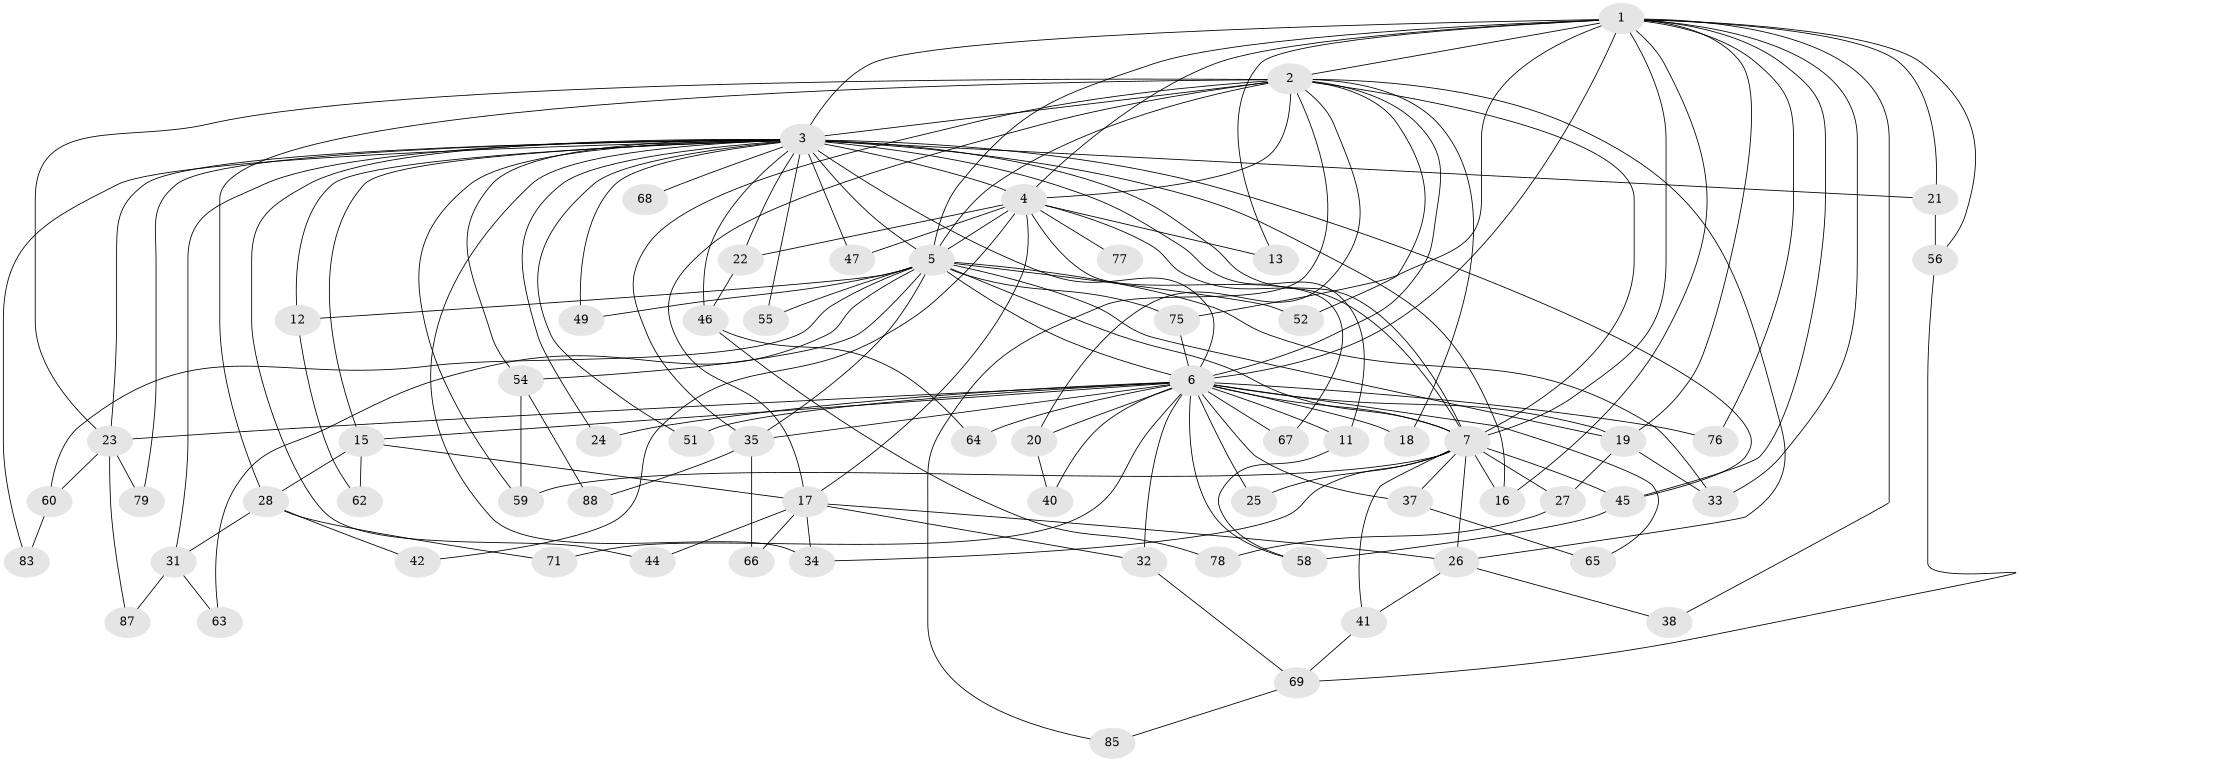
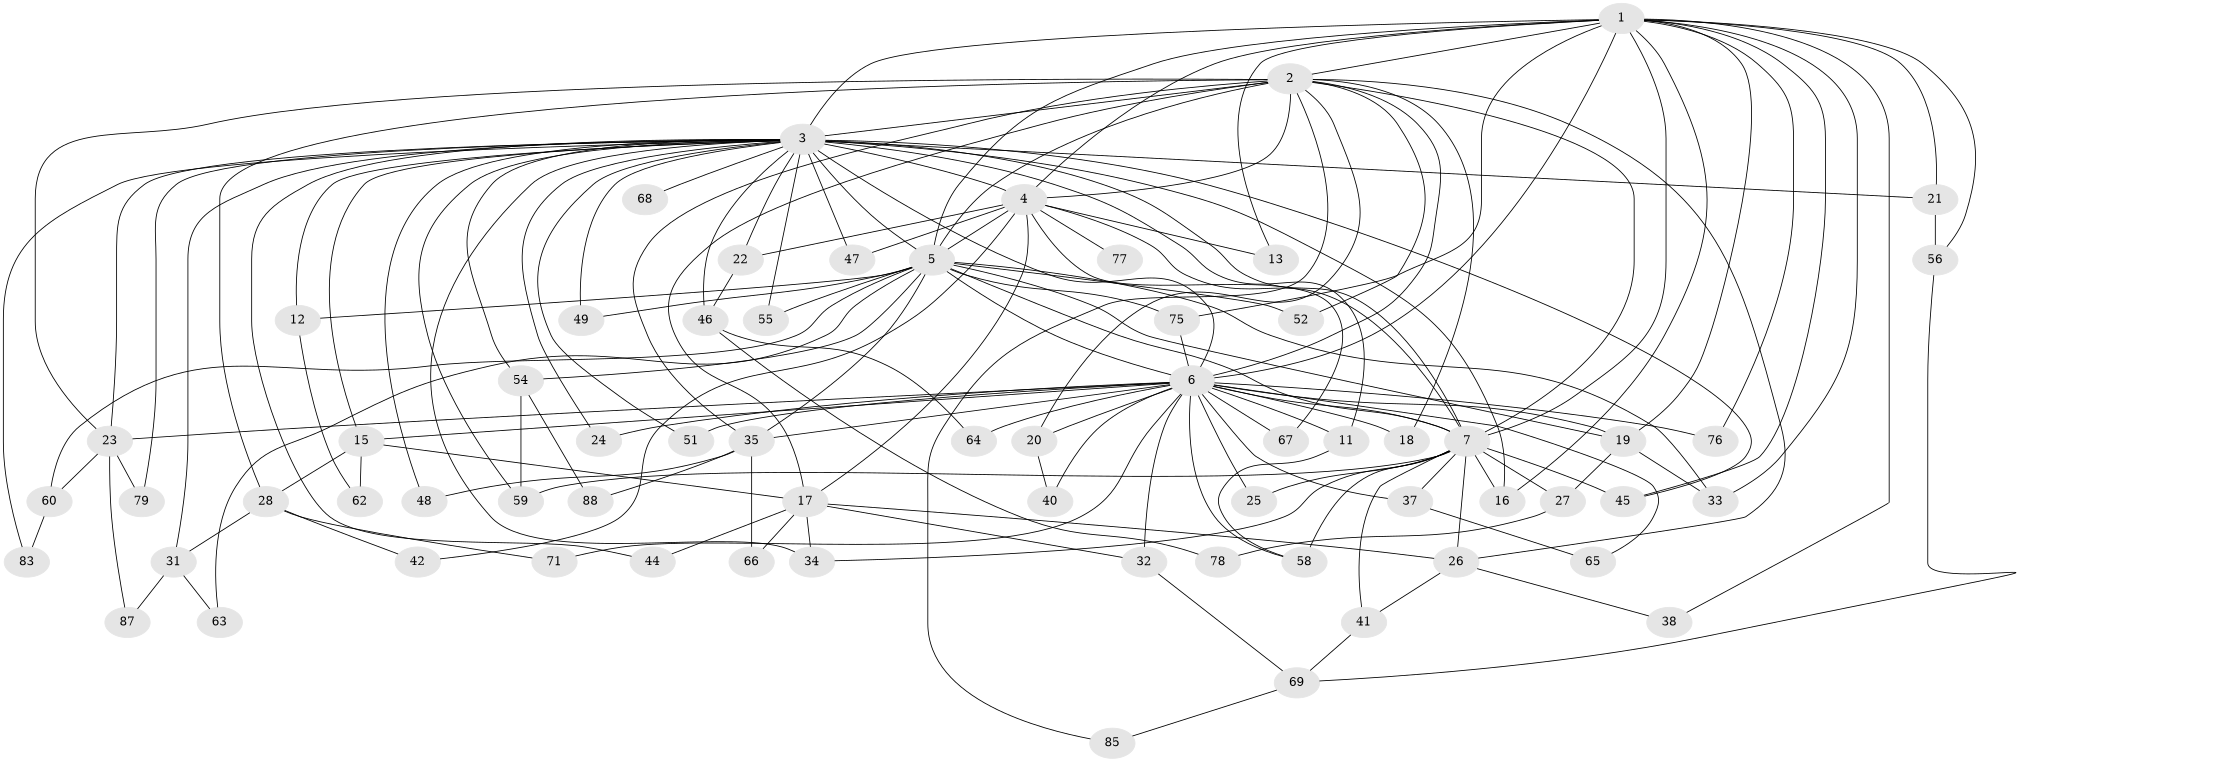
none -> (424, 502)
(1467, 540) -> (1365, 478)
